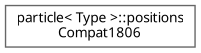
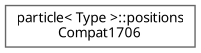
(100, 26) -> (100, 26)
